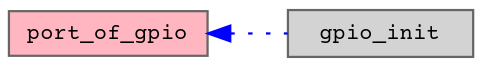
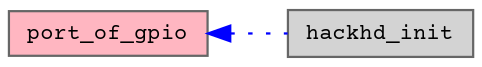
(381, 33) -> (381, 33)
